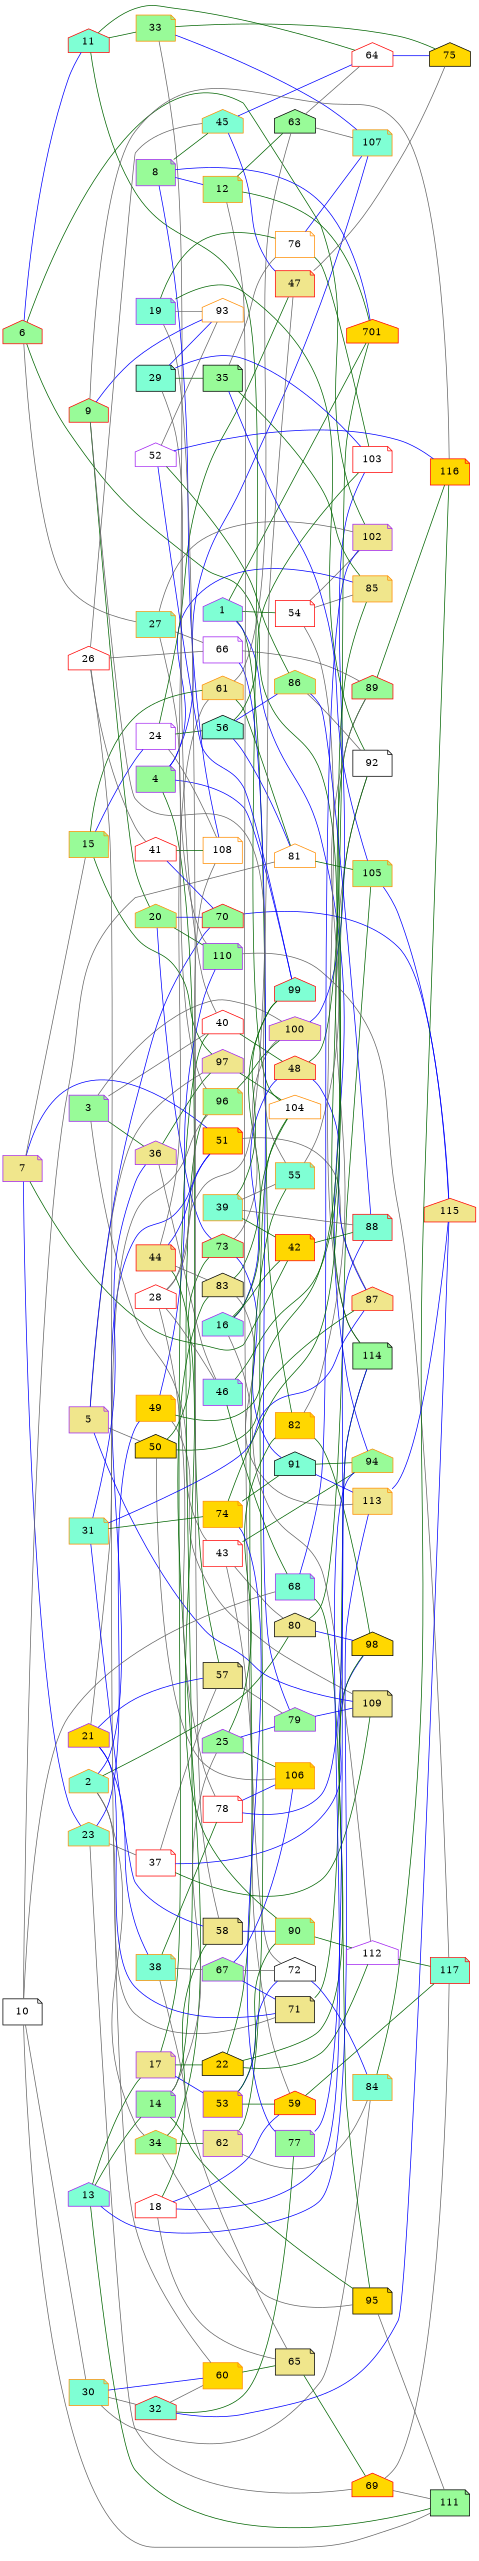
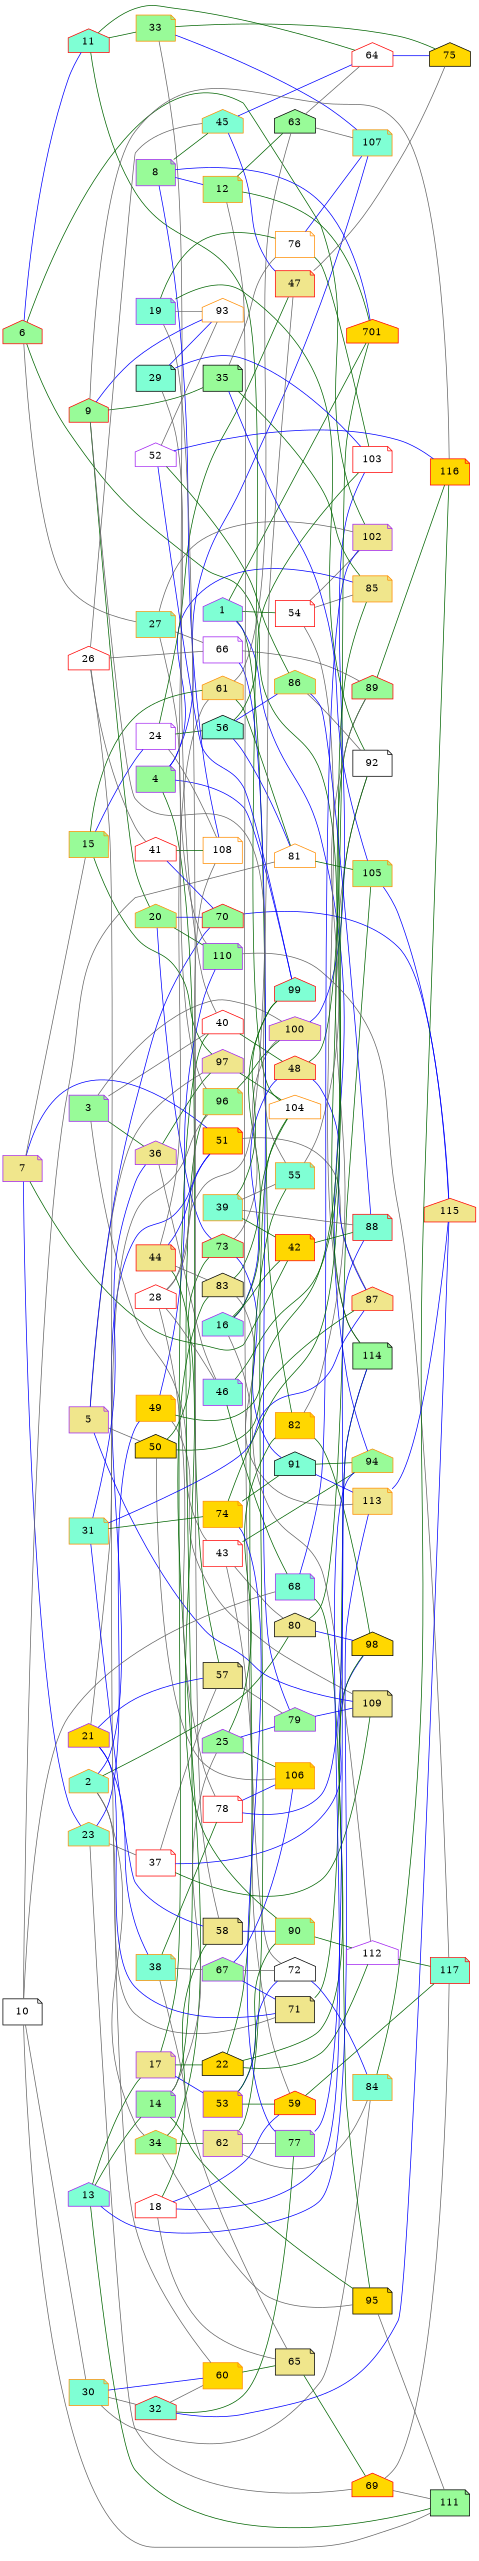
(189, 378) -> (157, 403)
none -> (262, 2143)
